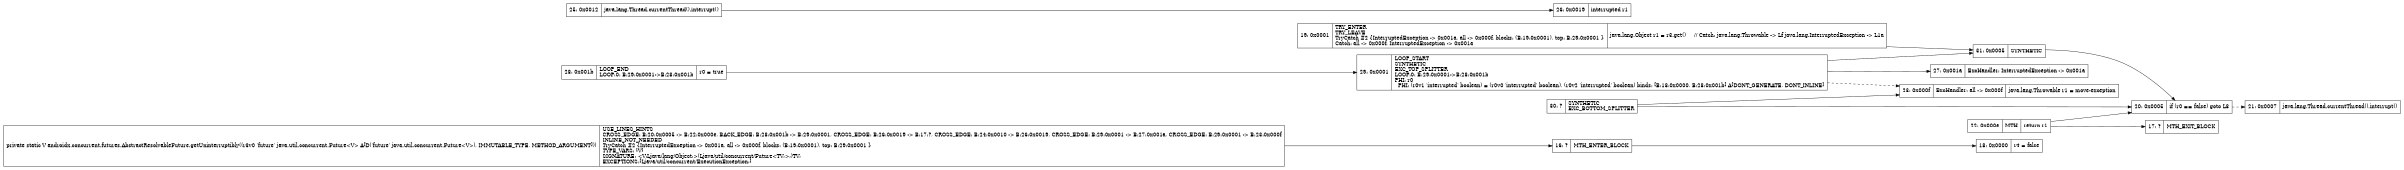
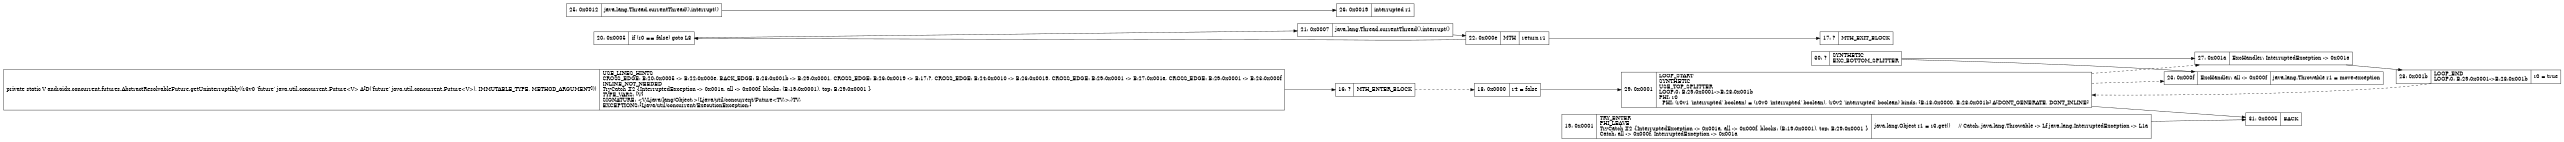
(1351, 33) -> (1615, 124)
none -> (1458, 35)
(2027, 51) -> (2291, 119)
(2114, 60) -> none
none -> (2372, 67)
(1421, 70) -> (1686, 87)
(1040, 72) -> (2263, 93)
(1877, 72) -> (2133, 70)
none -> (1579, 90)
(1883, 107) -> (2046, 58)
(2237, 107) -> (994, 34)
(1802, 146) -> (1443, 90)
